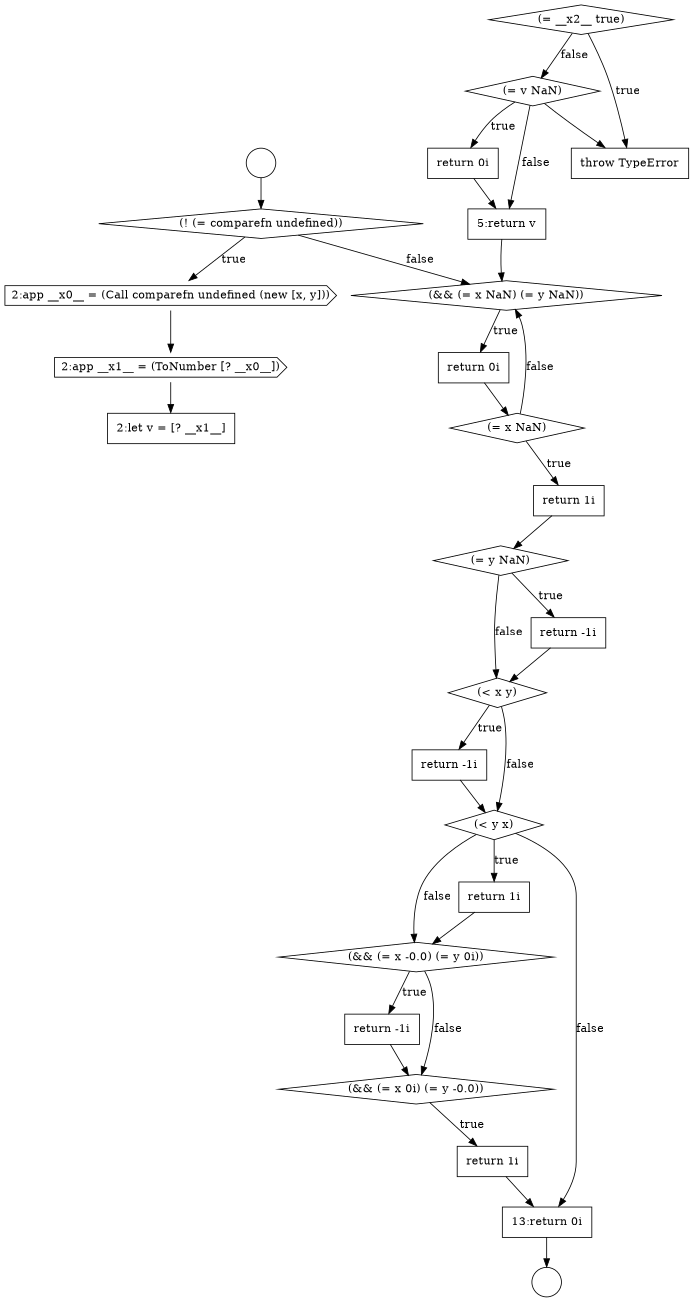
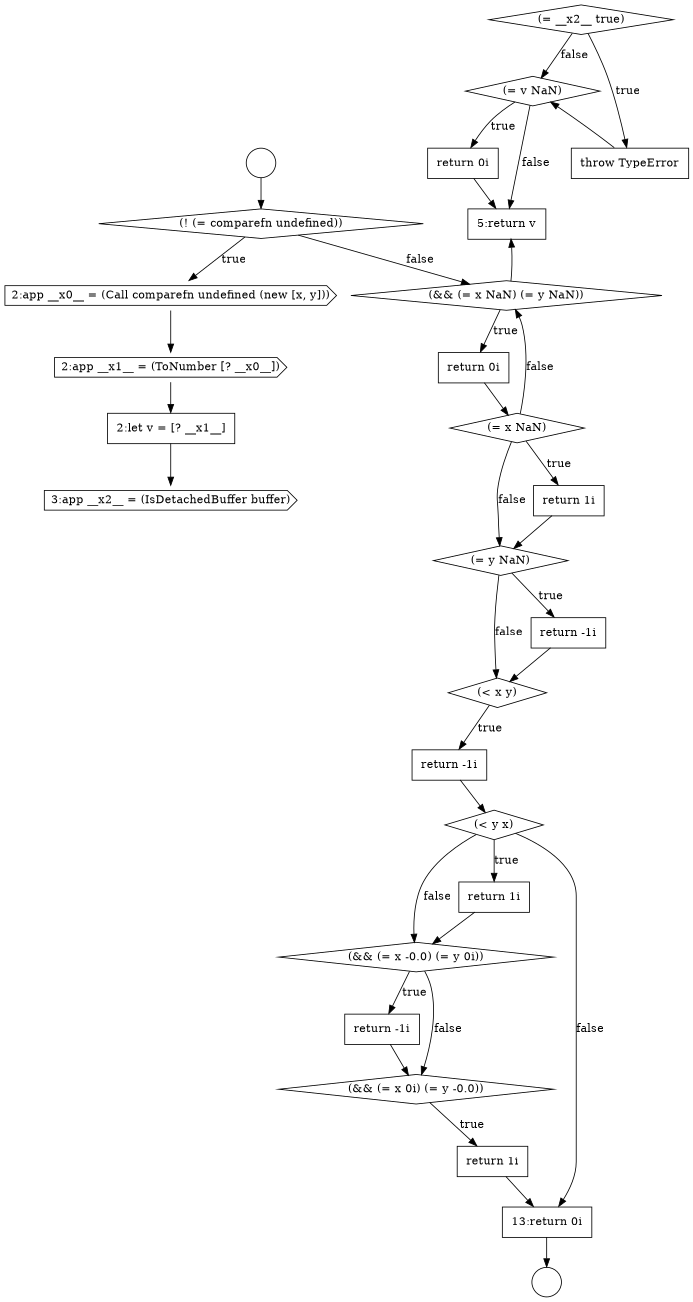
(571, 124) -> (586, 127)
(501, 256) -> (512, 264)
none -> (498, 489)
none -> (171, 500)
(506, 755) -> none
